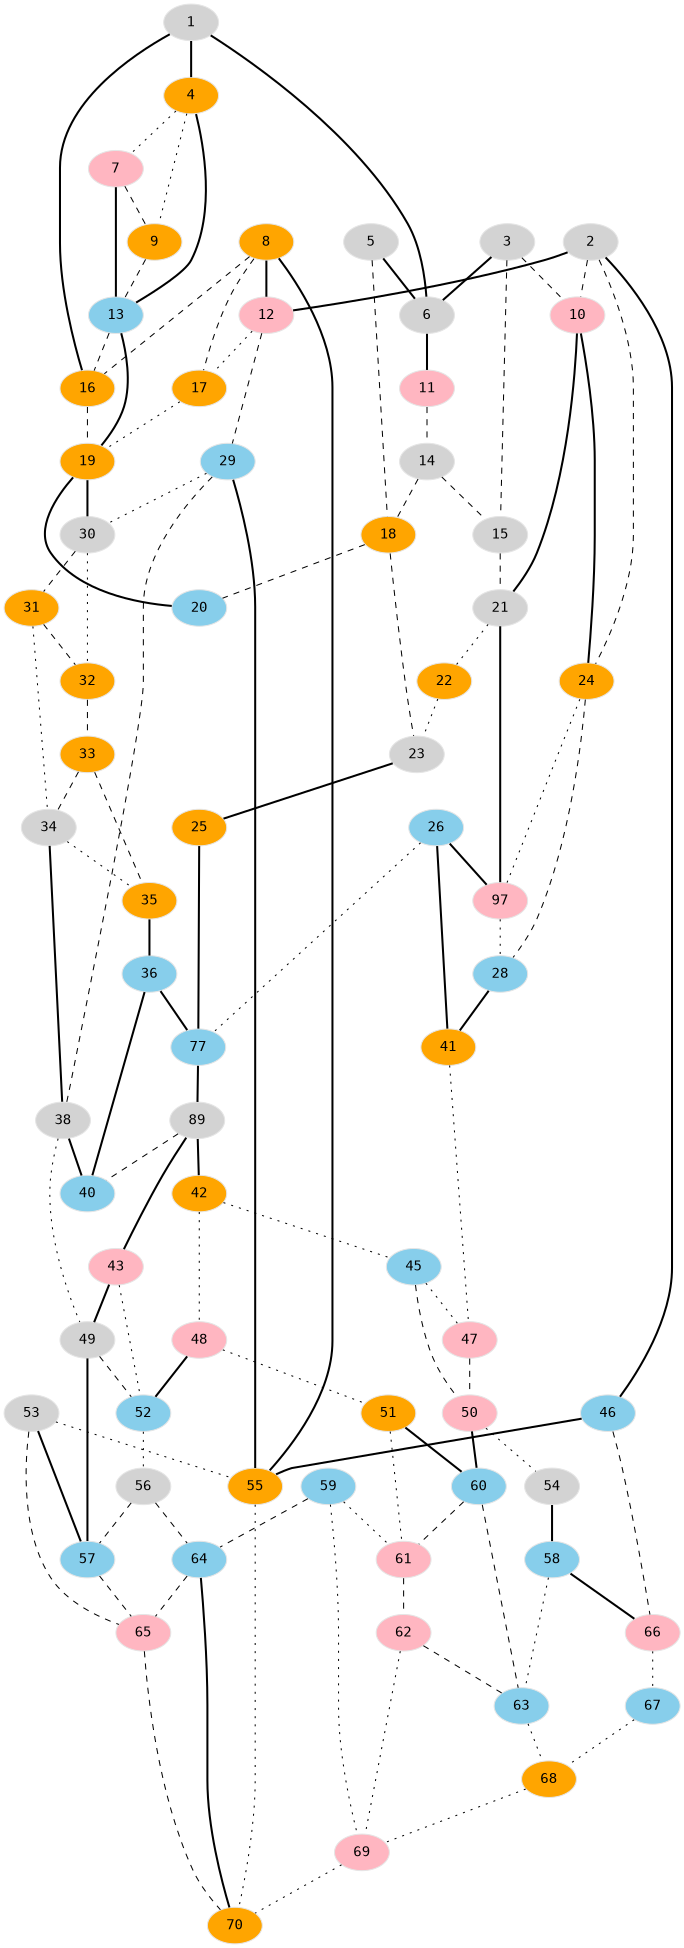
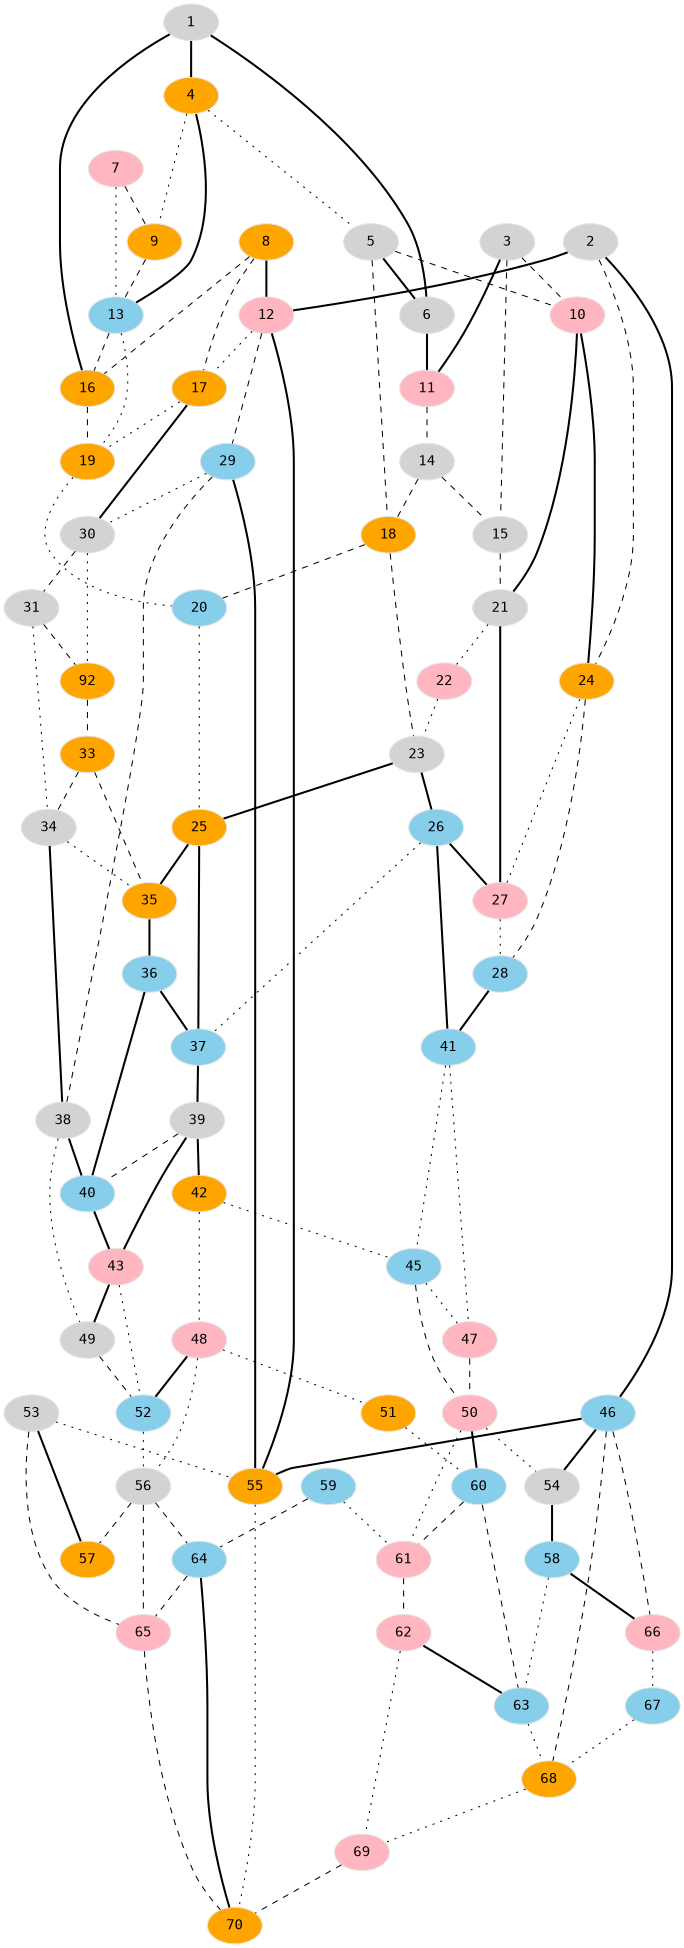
(153, 132) -> (281, 169)
(116, 242) -> (116, 242)
(477, 270) -> (472, 317)
(584, 278) -> (459, 273)
(127, 392) -> (127, 392)
(87, 498) -> (143, 462)
(69, 571) -> (69, 571)
(32, 608) -> (32, 608)
(87, 681) -> (87, 681)
(444, 681) -> (444, 681)
none -> (199, 718)
none -> (427, 791)
none -> (174, 864)
(332, 867) -> (294, 902)
(500, 901) -> (500, 901)
(198, 1047) -> (198, 1047)
(448, 1047) -> (448, 1047)
(197, 1120) -> (197, 1120)
none -> (431, 1157)
none -> (102, 1230)
none -> (185, 1417)
(87, 1450) -> none
none -> (580, 1450)
(435, 1451) -> (435, 1451)
(396, 1486) -> (434, 1486)
(87, 1560) -> (87, 1560)
(115, 1596) -> (143, 1560)
none -> (585, 1597)
(463, 1669) -> (463, 1669)
(339, 1670) -> none
(298, 1889) -> (298, 1889)
